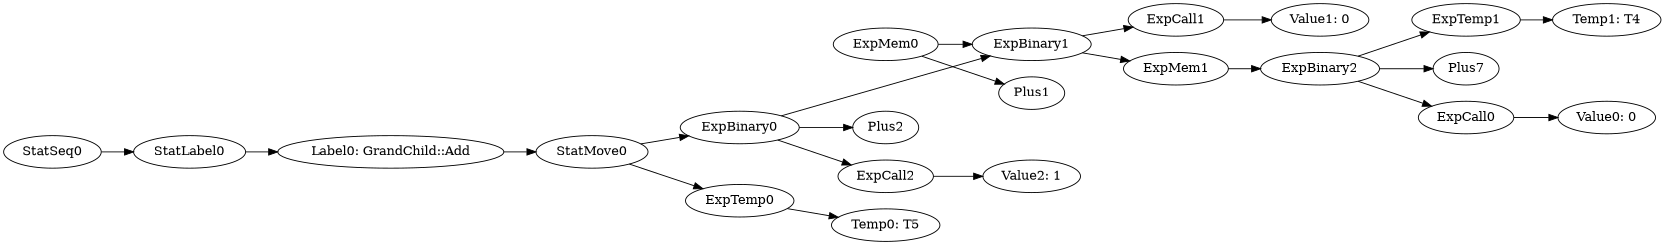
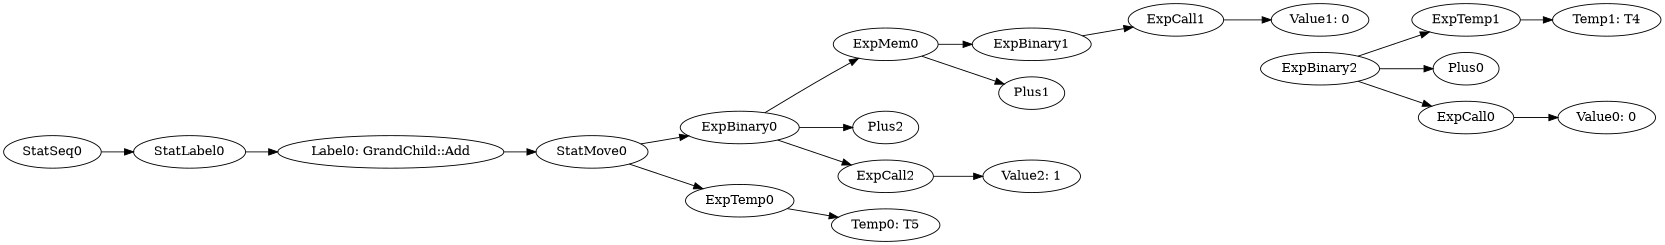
(1176, 69) -> none
(1466, 69) -> (1466, 69)
(881, 87) -> (807, 87)
